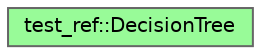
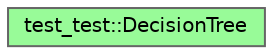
(130, 27) -> (136, 27)
